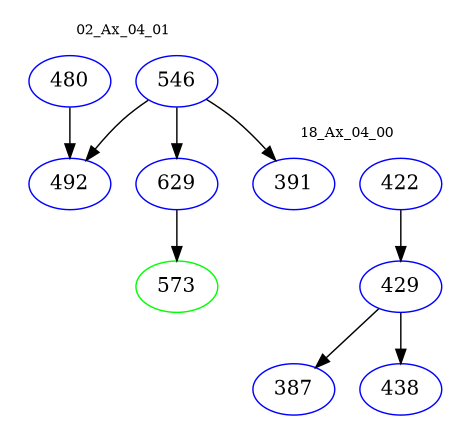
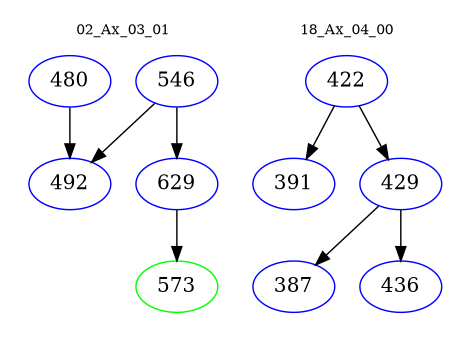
(123, 31) -> (123, 31)
(251, 134) -> (324, 126)
(401, 389) -> (401, 287)
